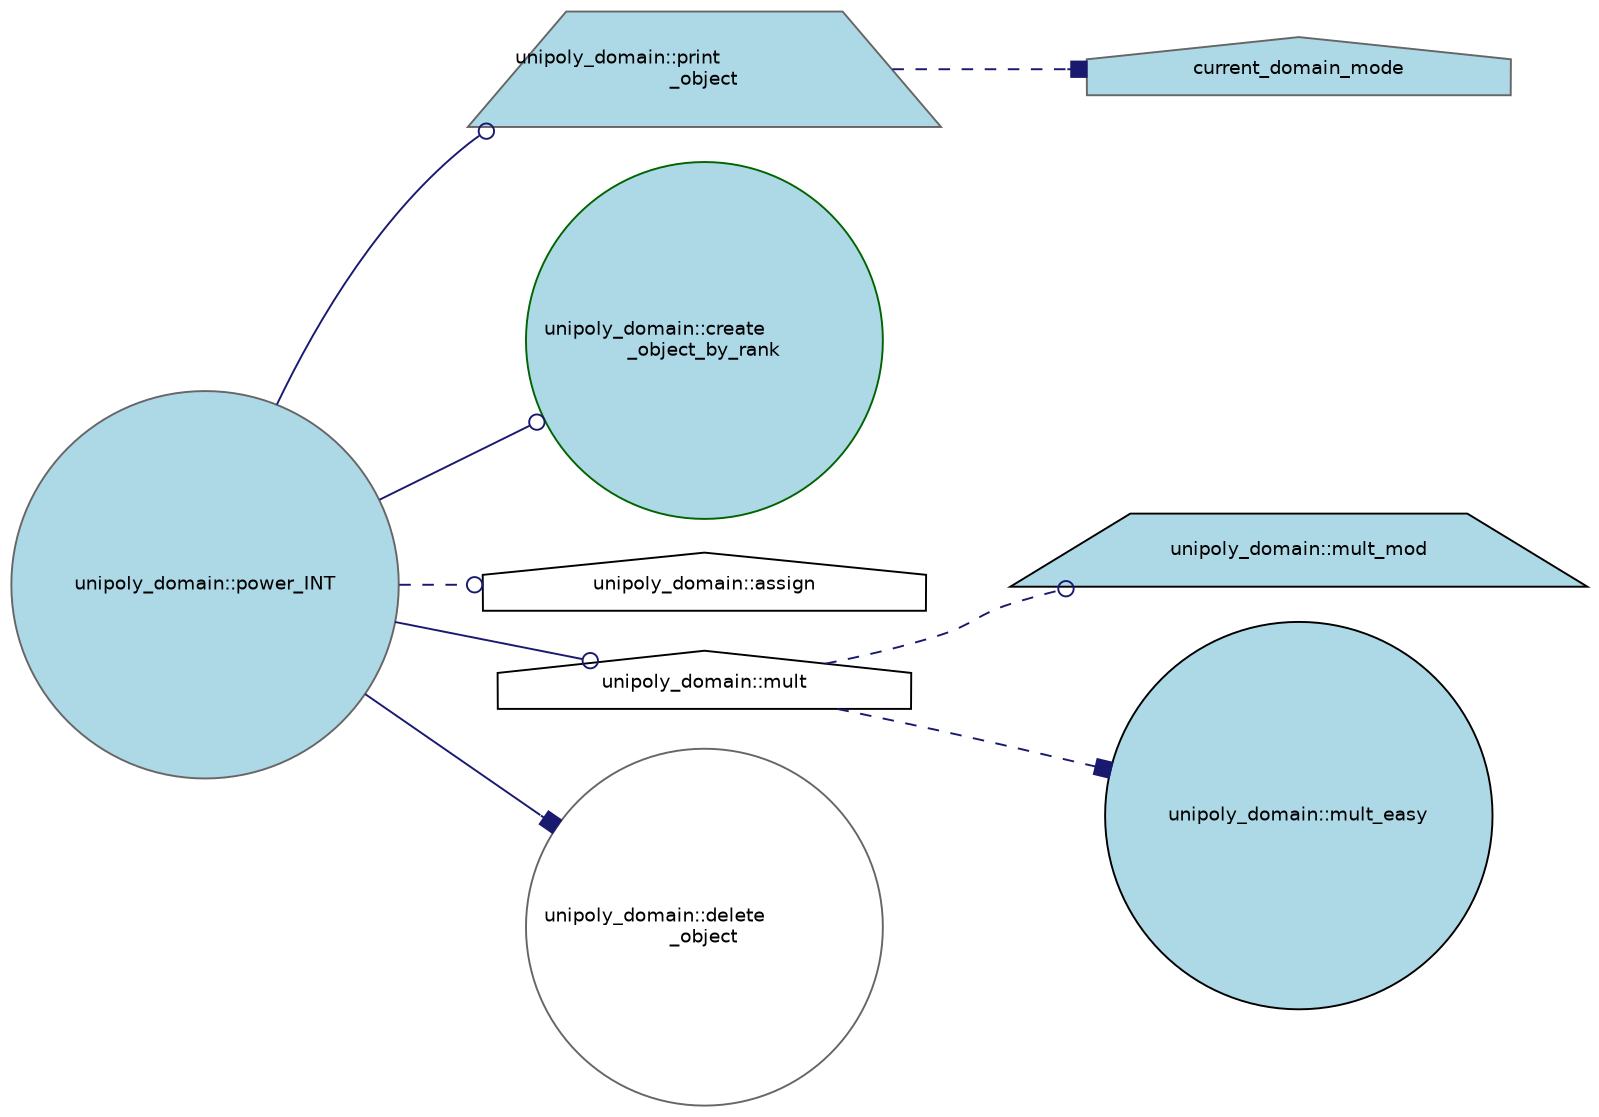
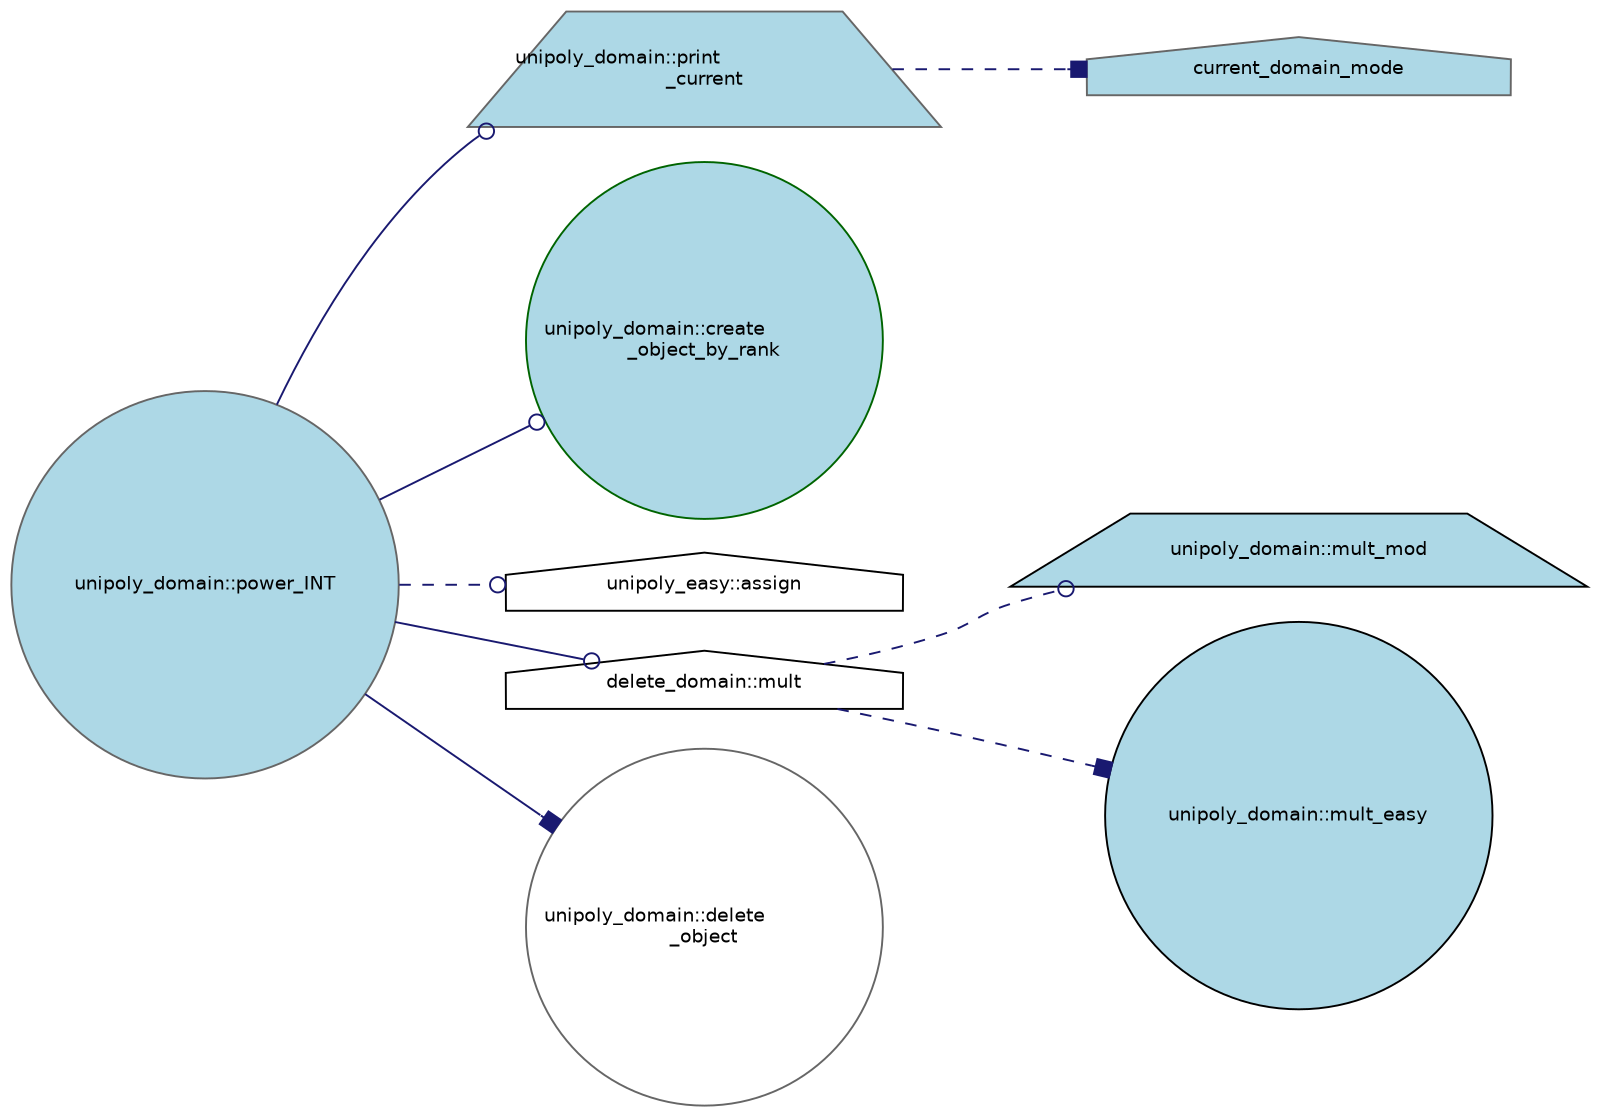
(704, 69) -> (704, 69)
(704, 585) -> (704, 585)
(704, 683) -> (704, 683)
